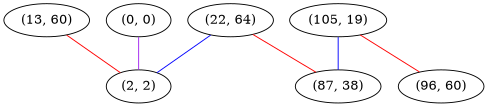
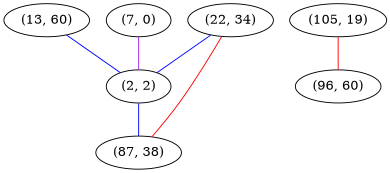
(139, 20) -> (139, 20)
(231, 20) -> (231, 20)
(338, 53) -> (139, 120)
(93, 54) -> (93, 54)
